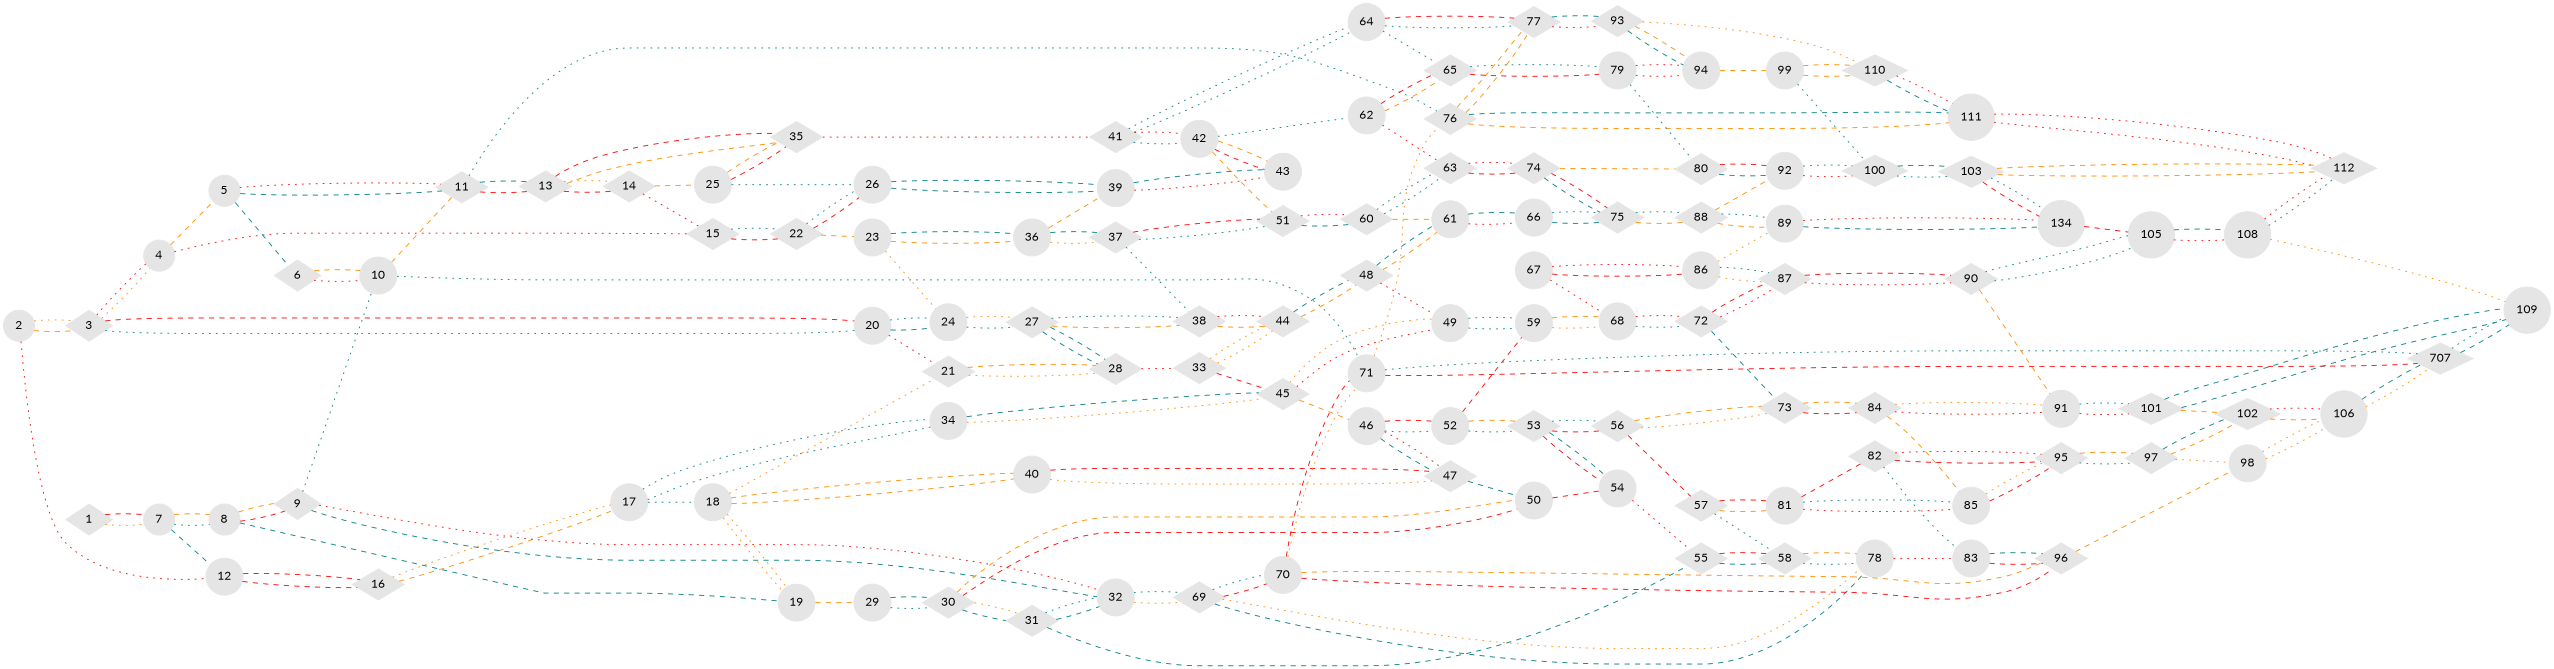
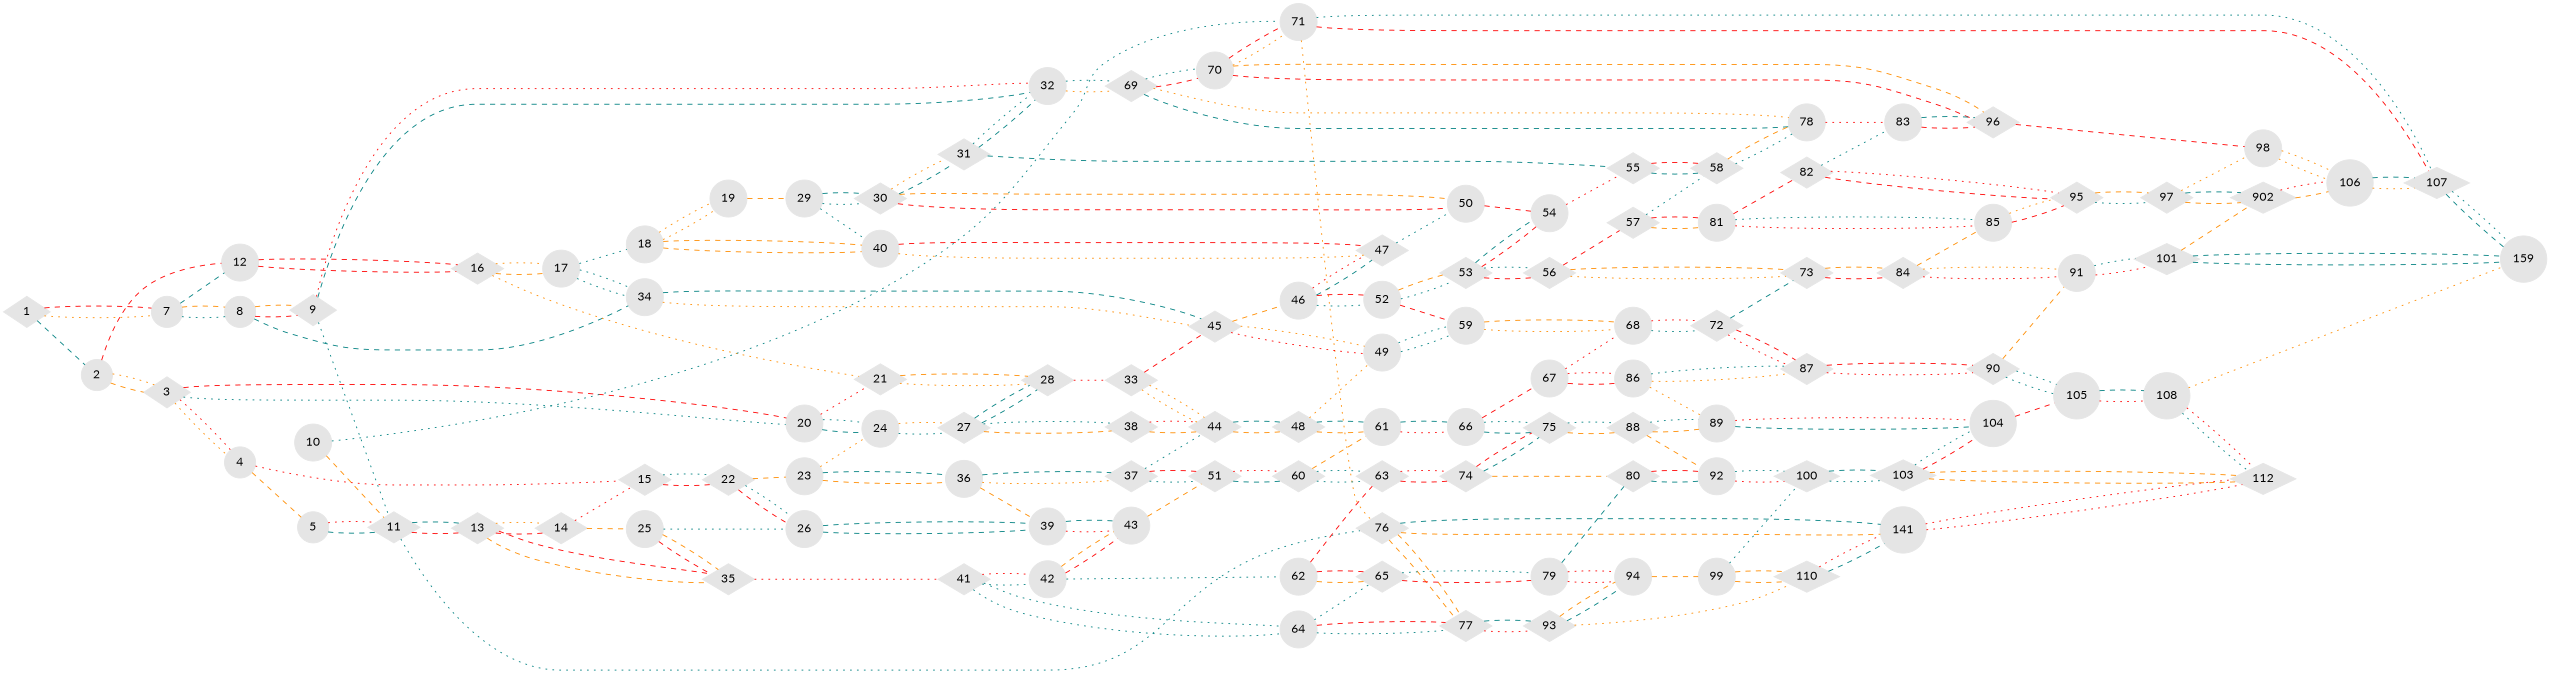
(1971, 117) -> (1903, 530)
(1661, 122) -> (1593, 525)
(1410, 143) -> (1341, 524)
(1246, 187) -> (1174, 500)
none -> (842, 224)
(2061, 224) -> (1993, 424)
(1153, 275) -> (1173, 452)
(298, 276) -> none
(1407, 299) -> (1334, 395)
(2527, 310) -> (2524, 259)
none -> (61, 343)
(2440, 359) -> (2437, 183)
(337, 392) -> (353, 419)
none -> (1508, 403)
(2248, 414) -> (2263, 198)
(827, 439) -> (672, 338)
(1492, 488) -> (1423, 228)
(2153, 512) -> (2130, 136)
(52, 517) -> (143, 289)
(506, 584) -> (443, 350)
